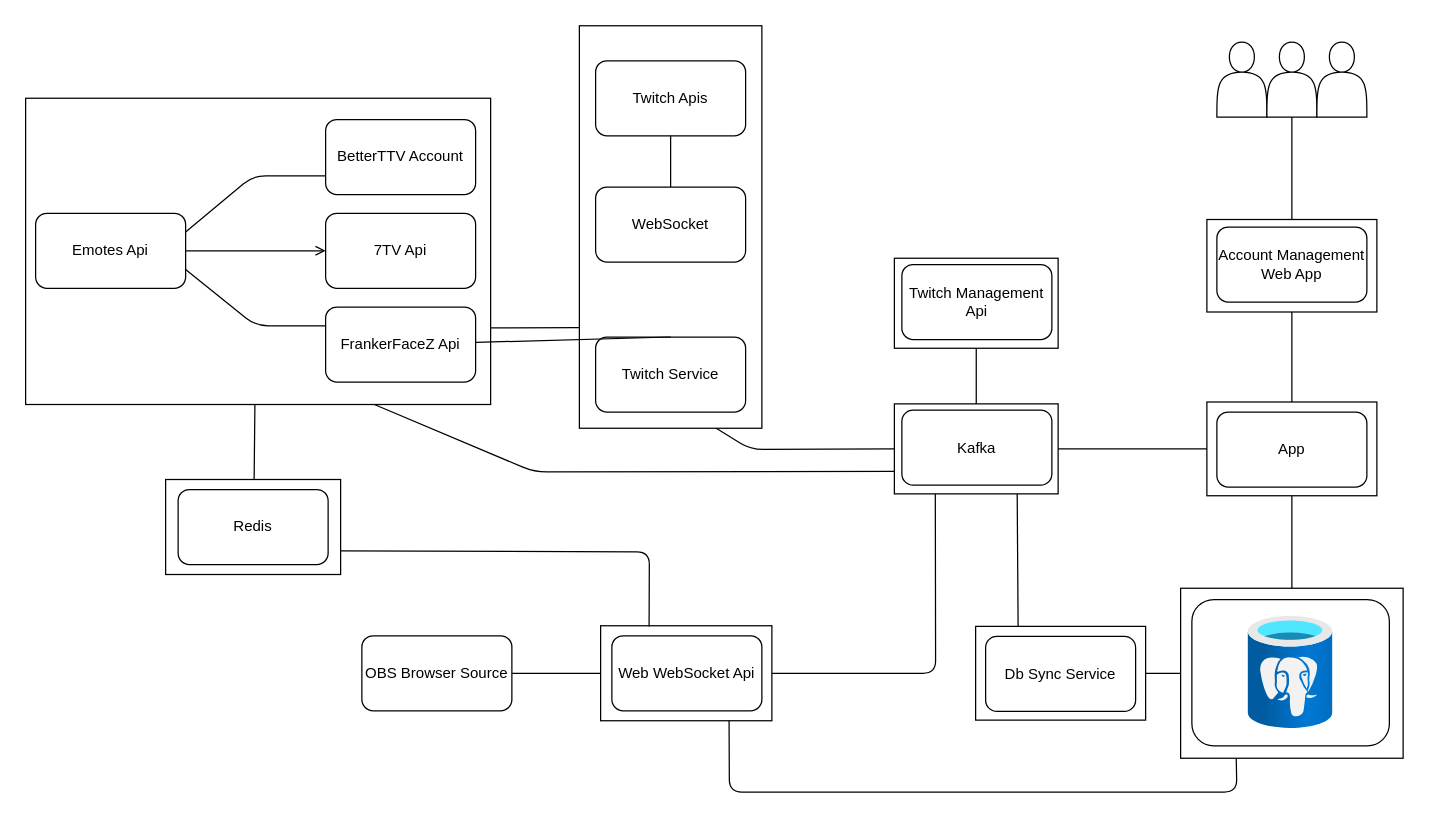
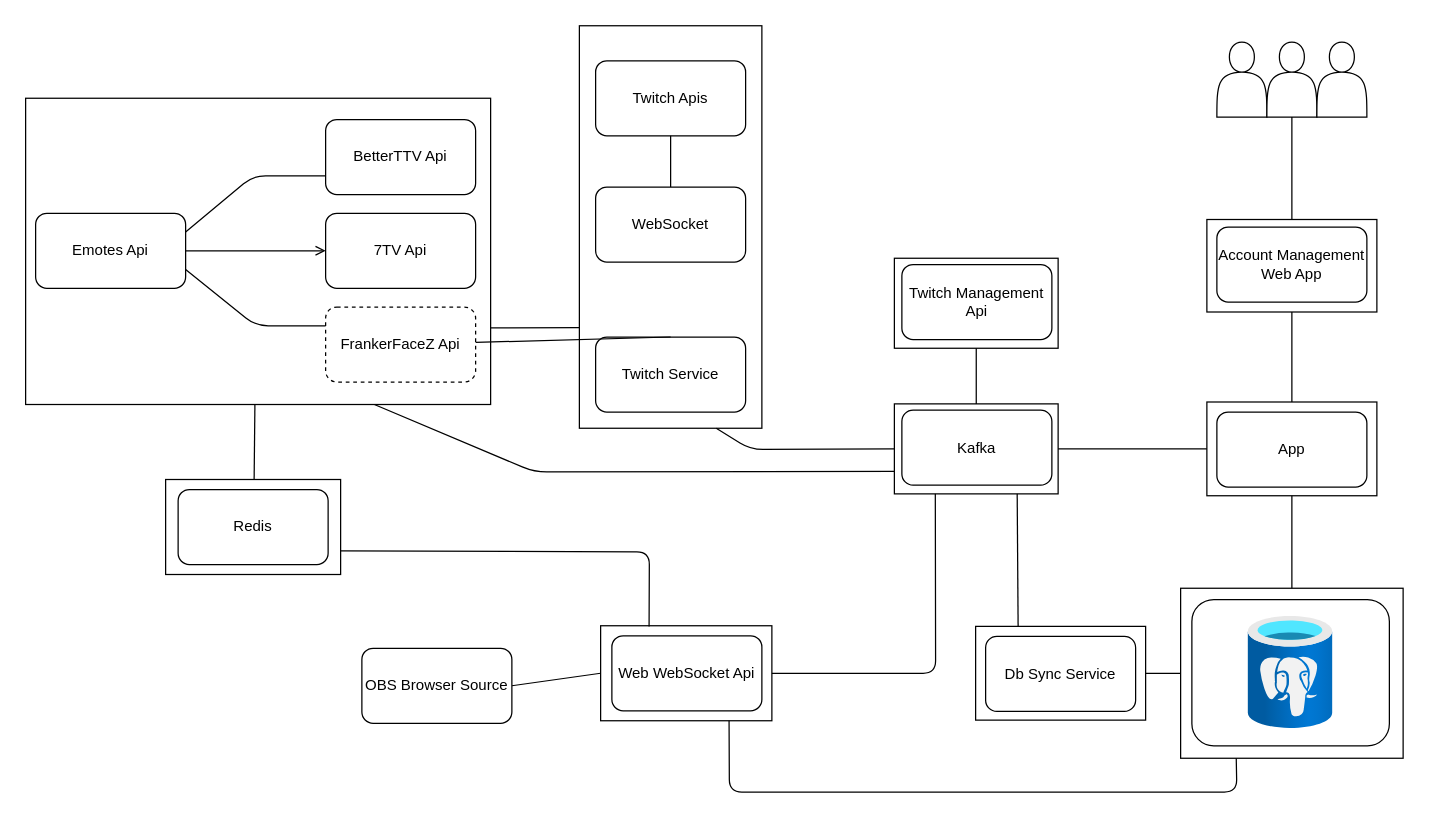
(401, 157) -> (401, 157)
(401, 344) -> (401, 344)
(437, 673) -> (437, 686)
